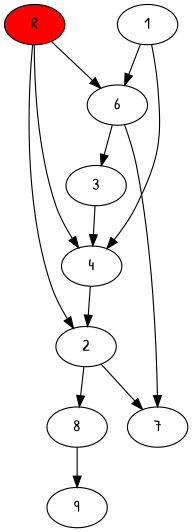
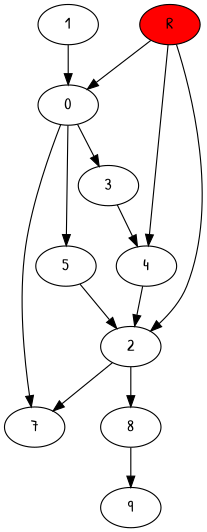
(117, 105) -> (68, 105)
(158, 147) -> none
none -> (66, 266)
